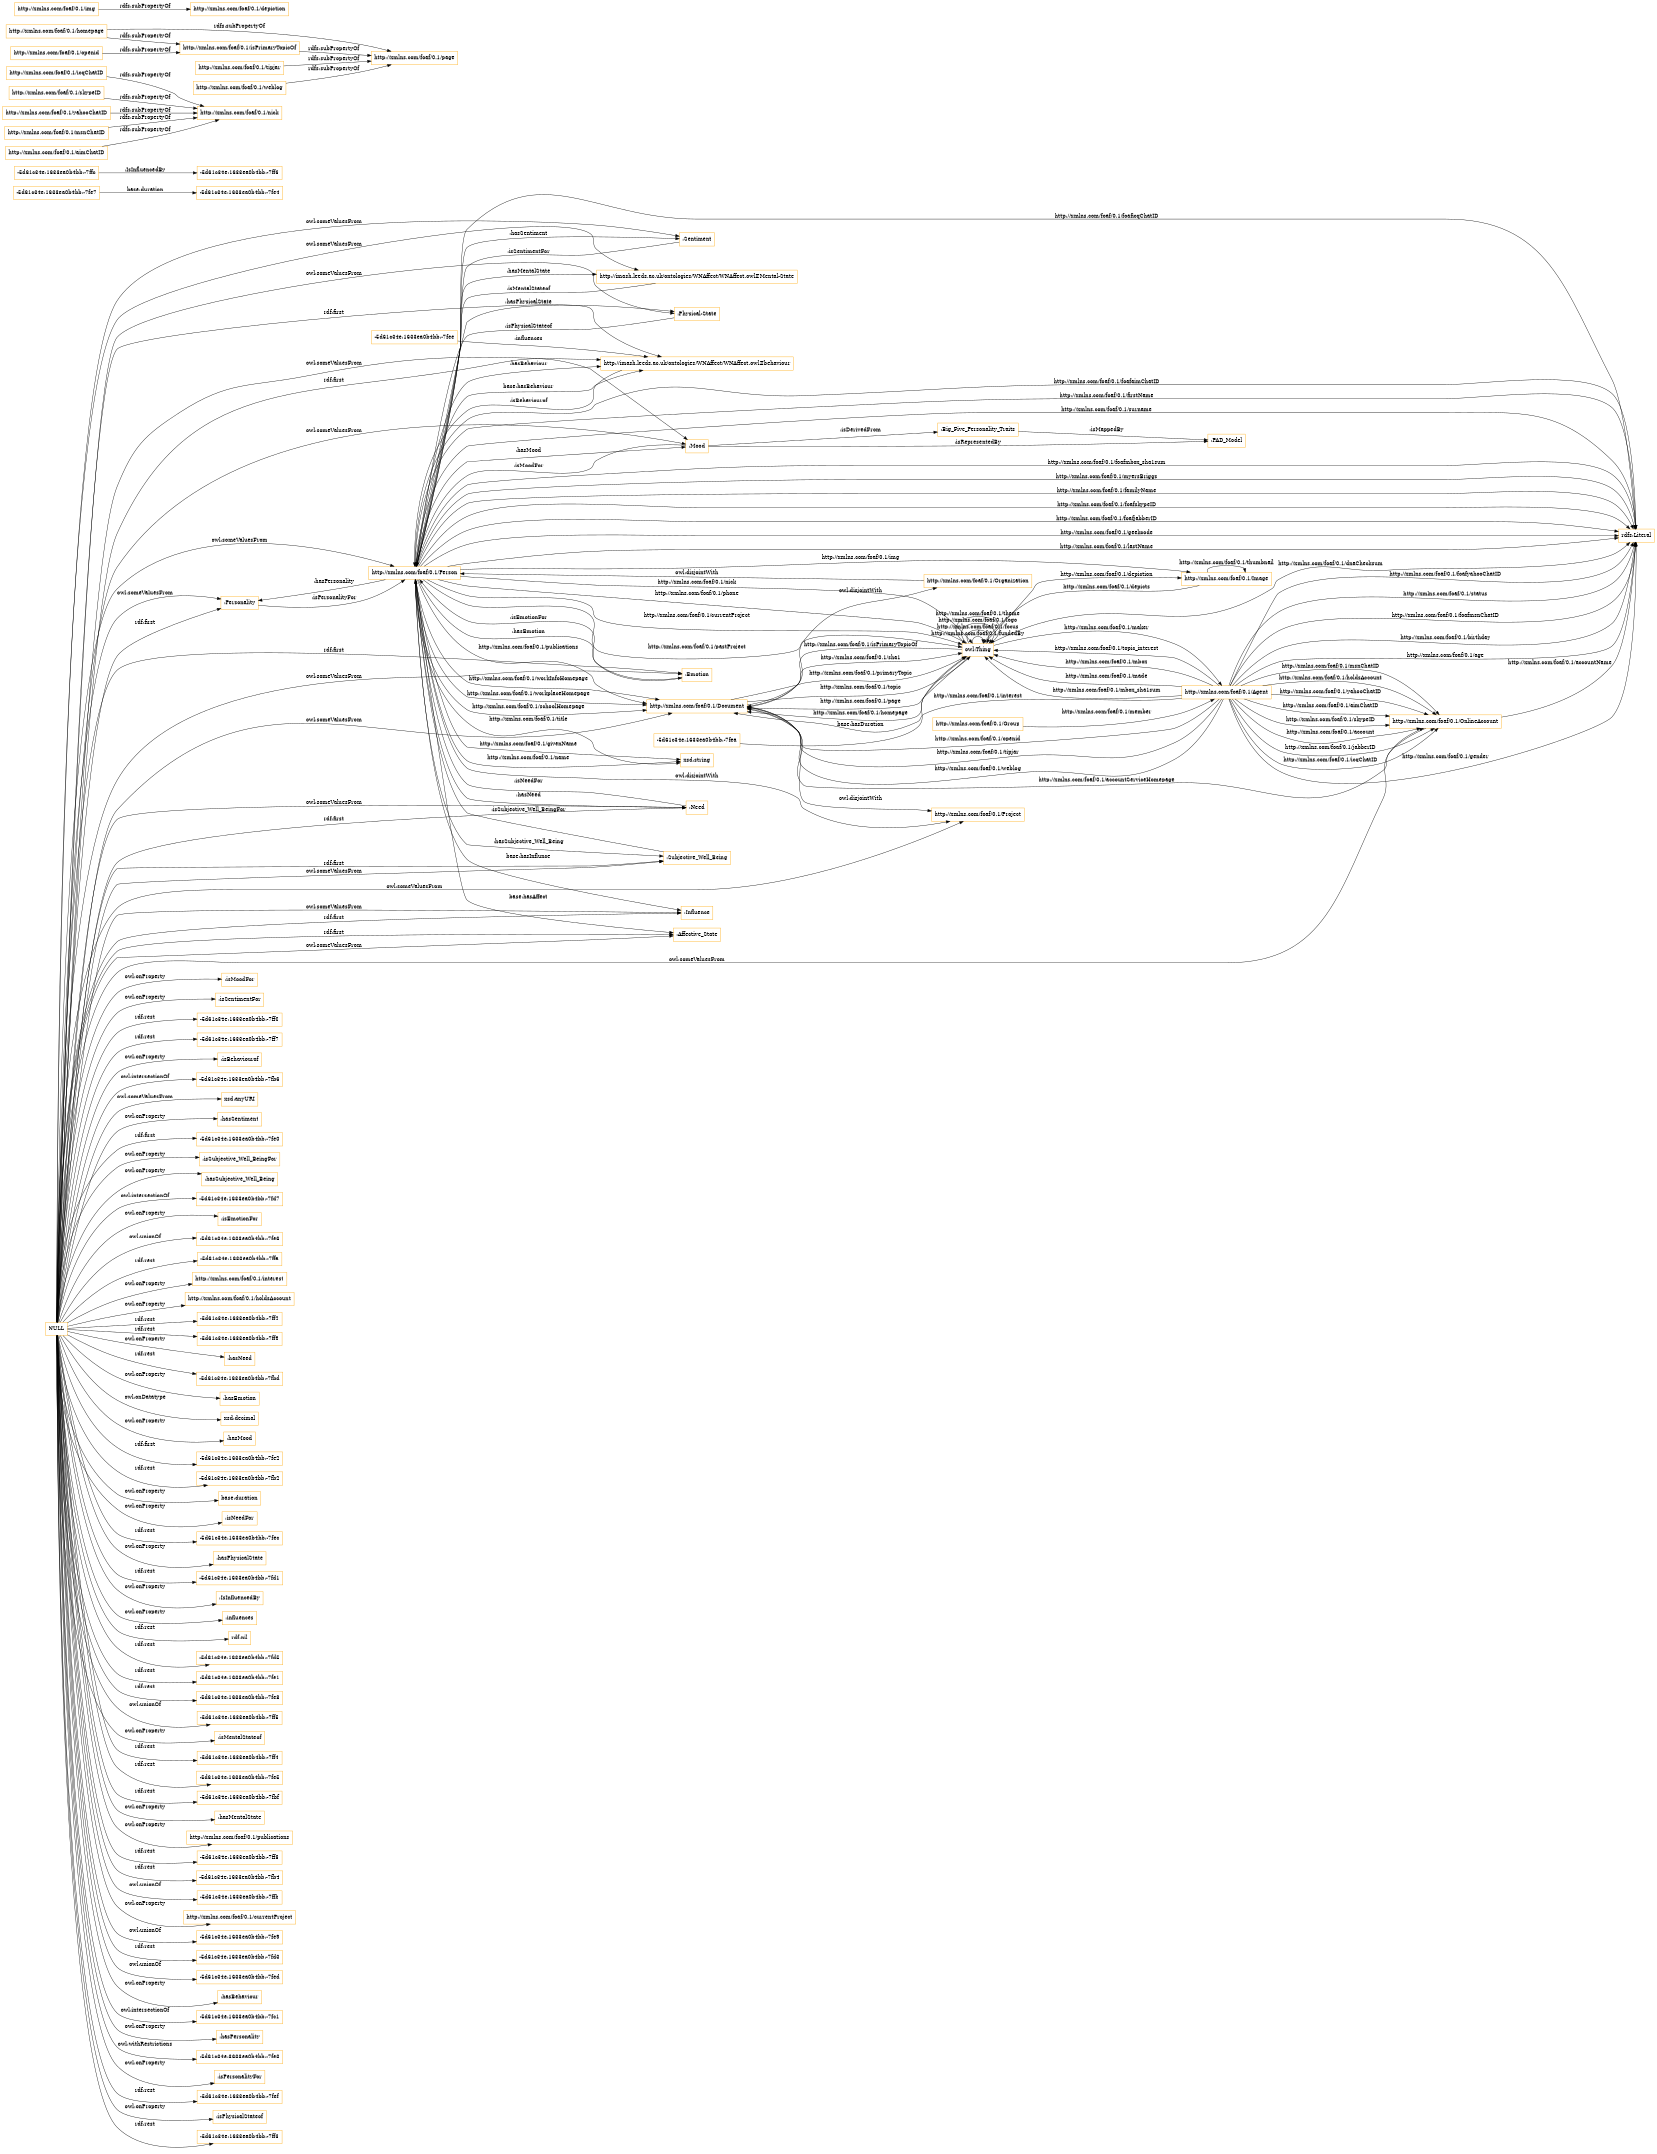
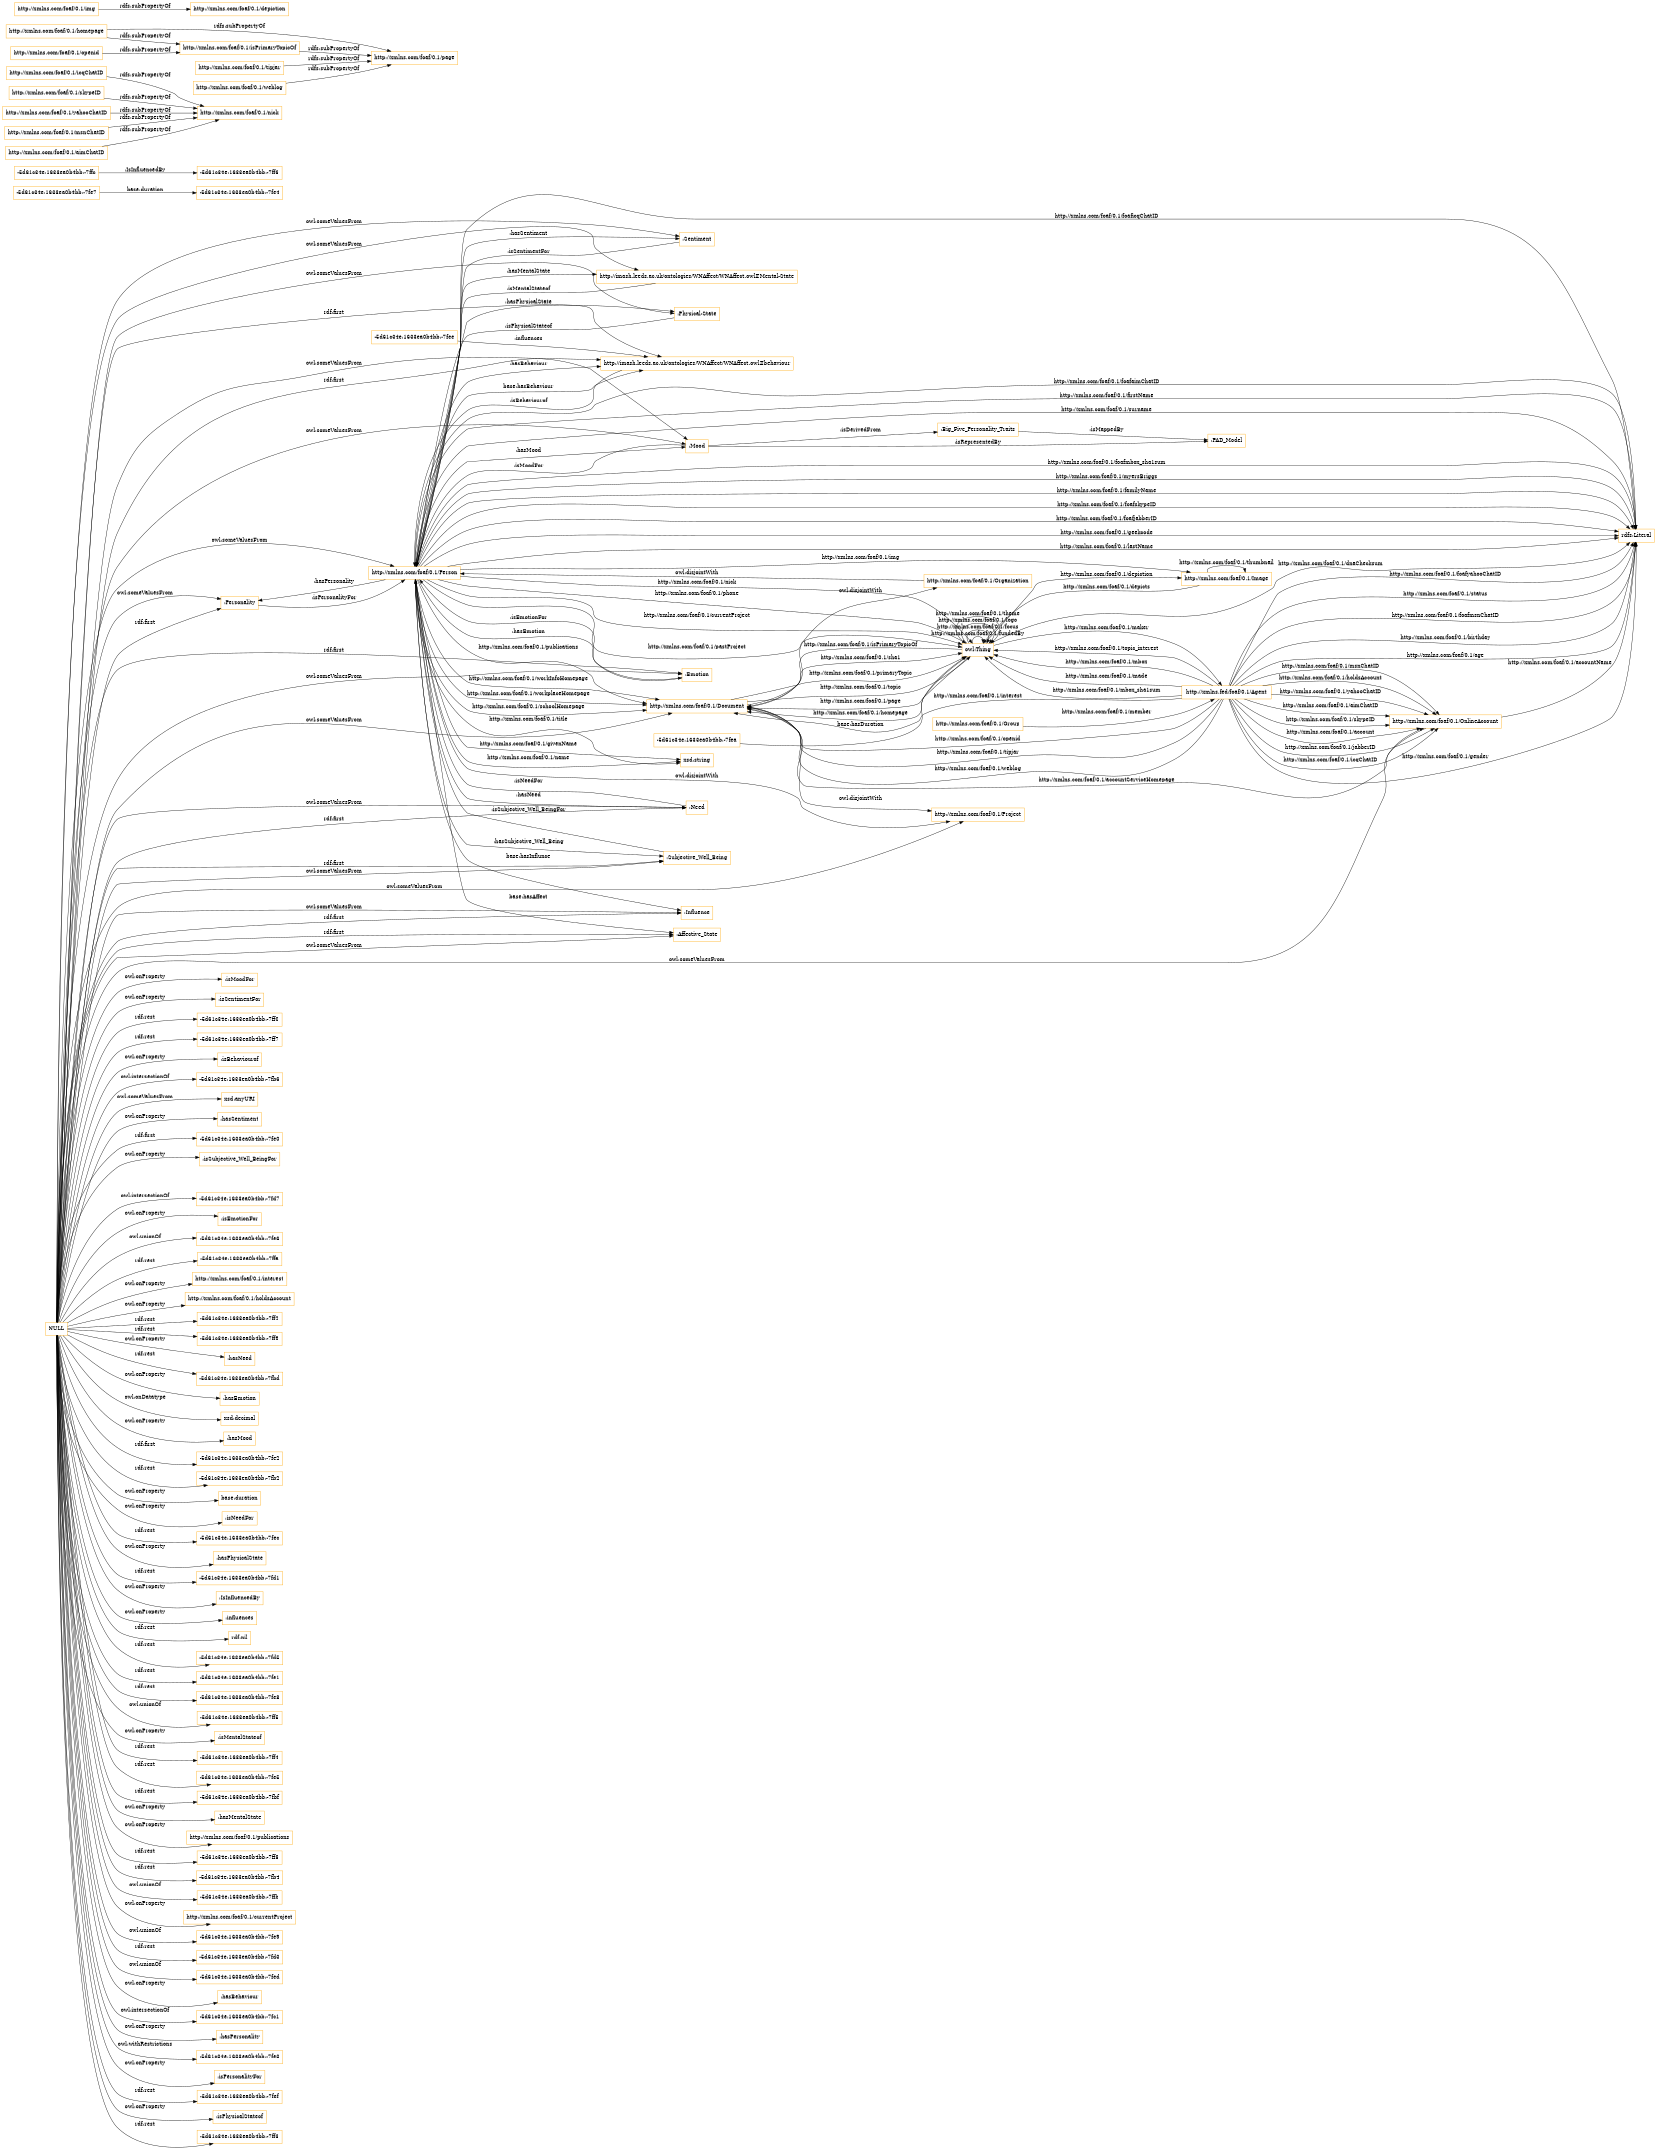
(1227, 692) -> (1227, 692)
(240, 1179) -> none
(240, 2057) -> (240, 2057)
